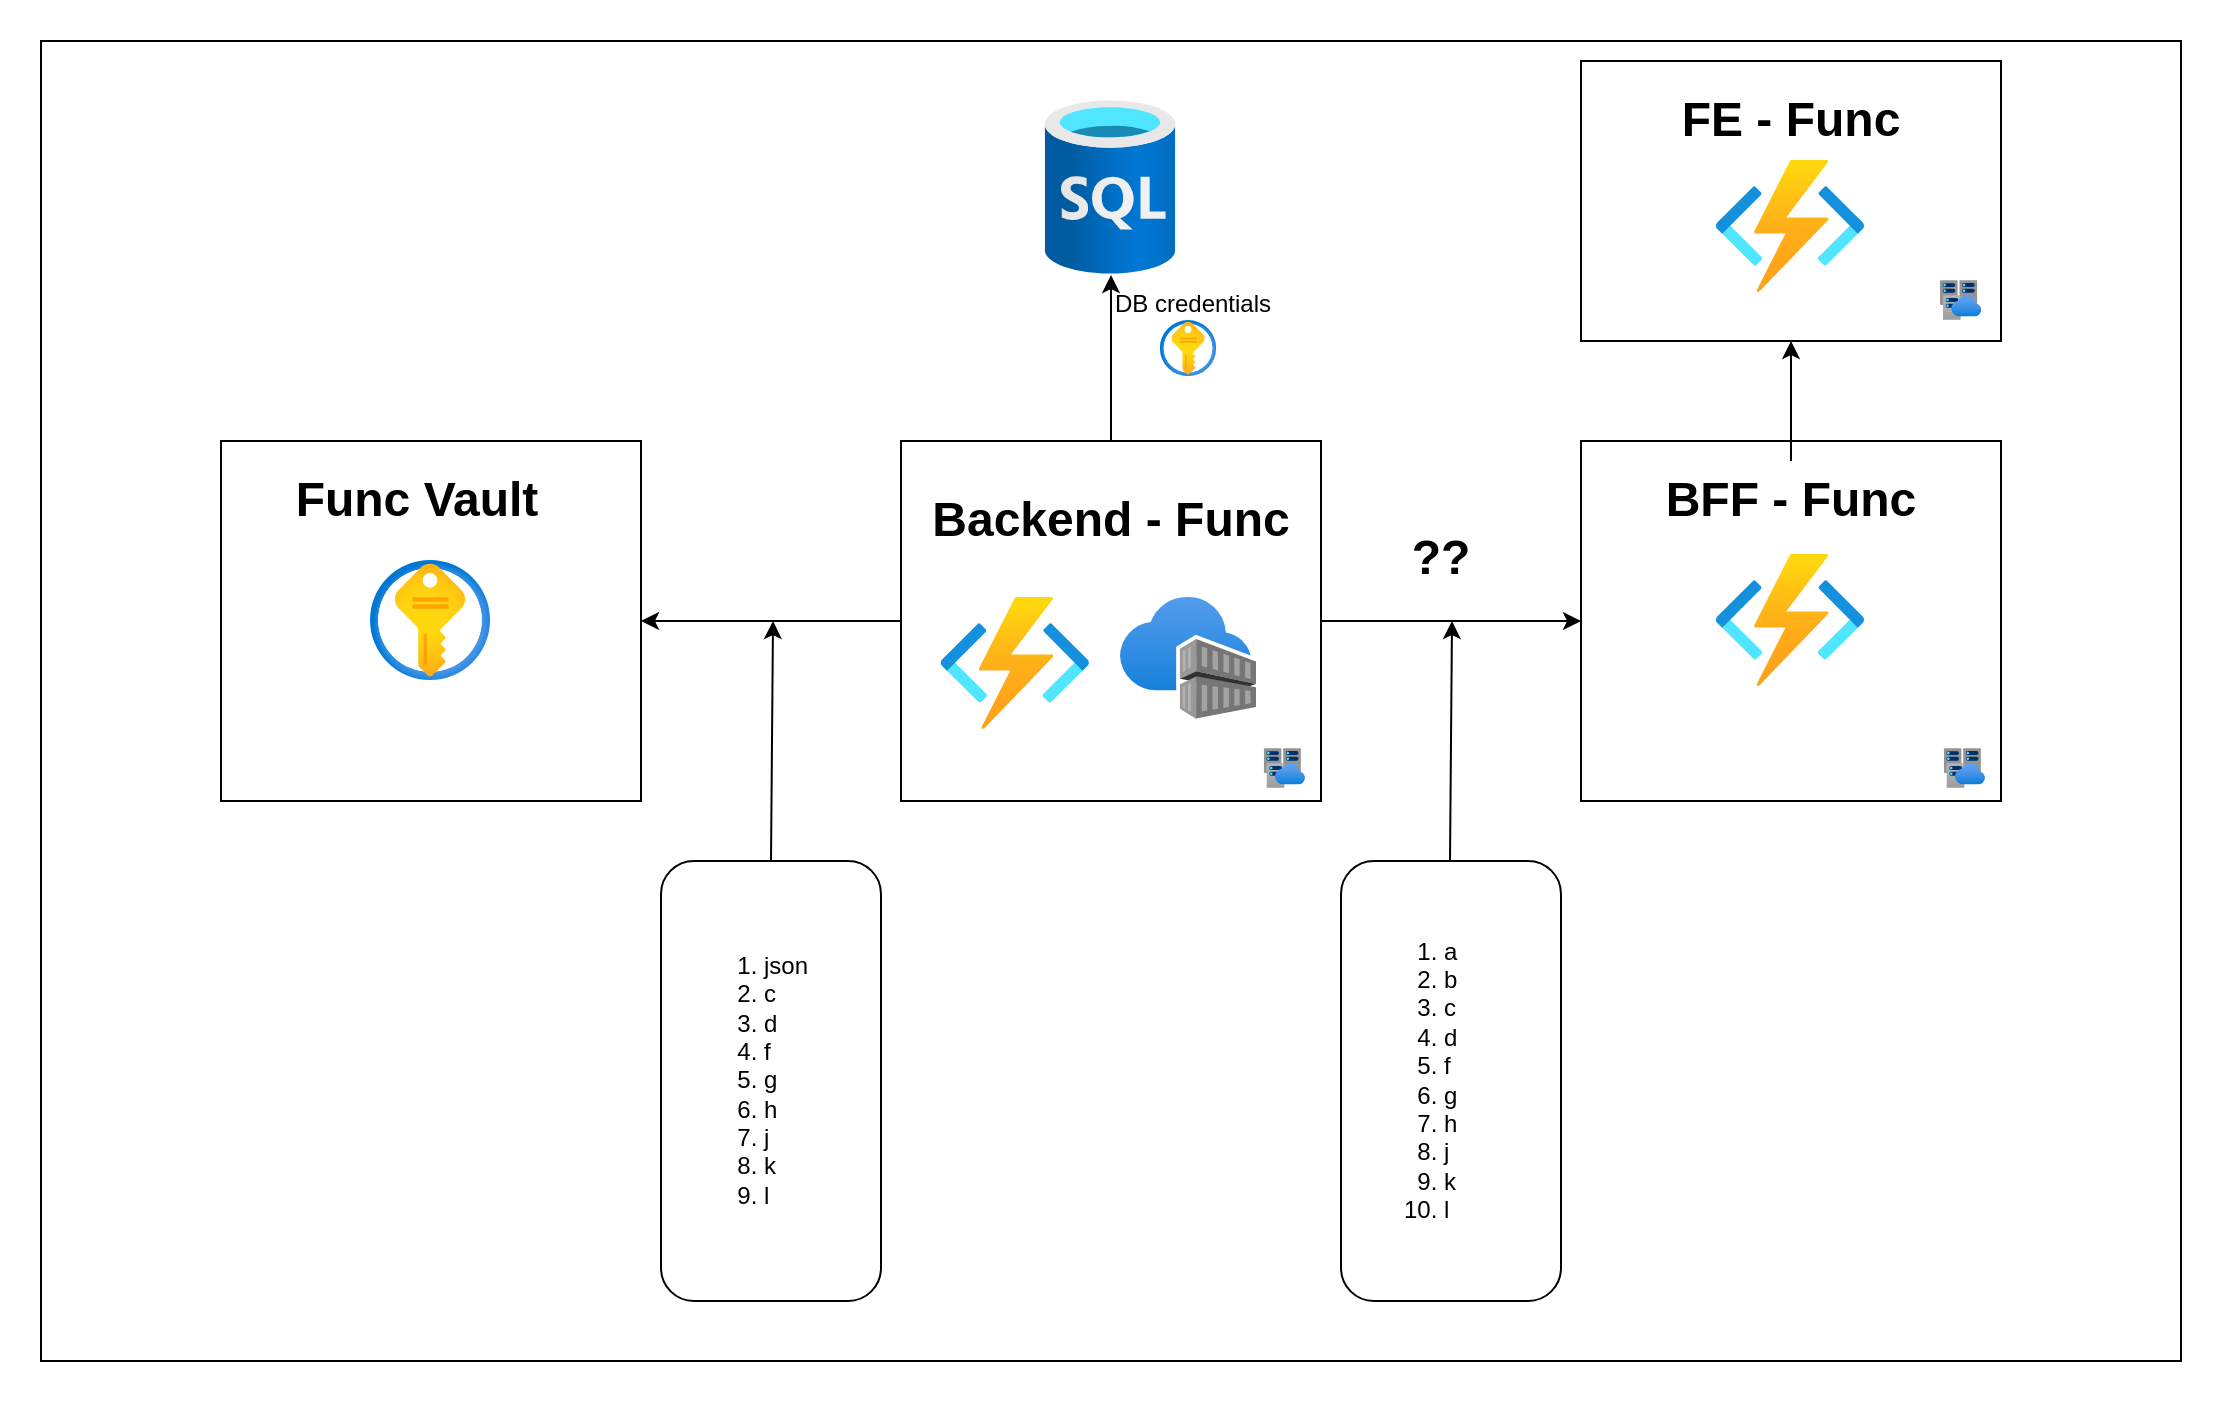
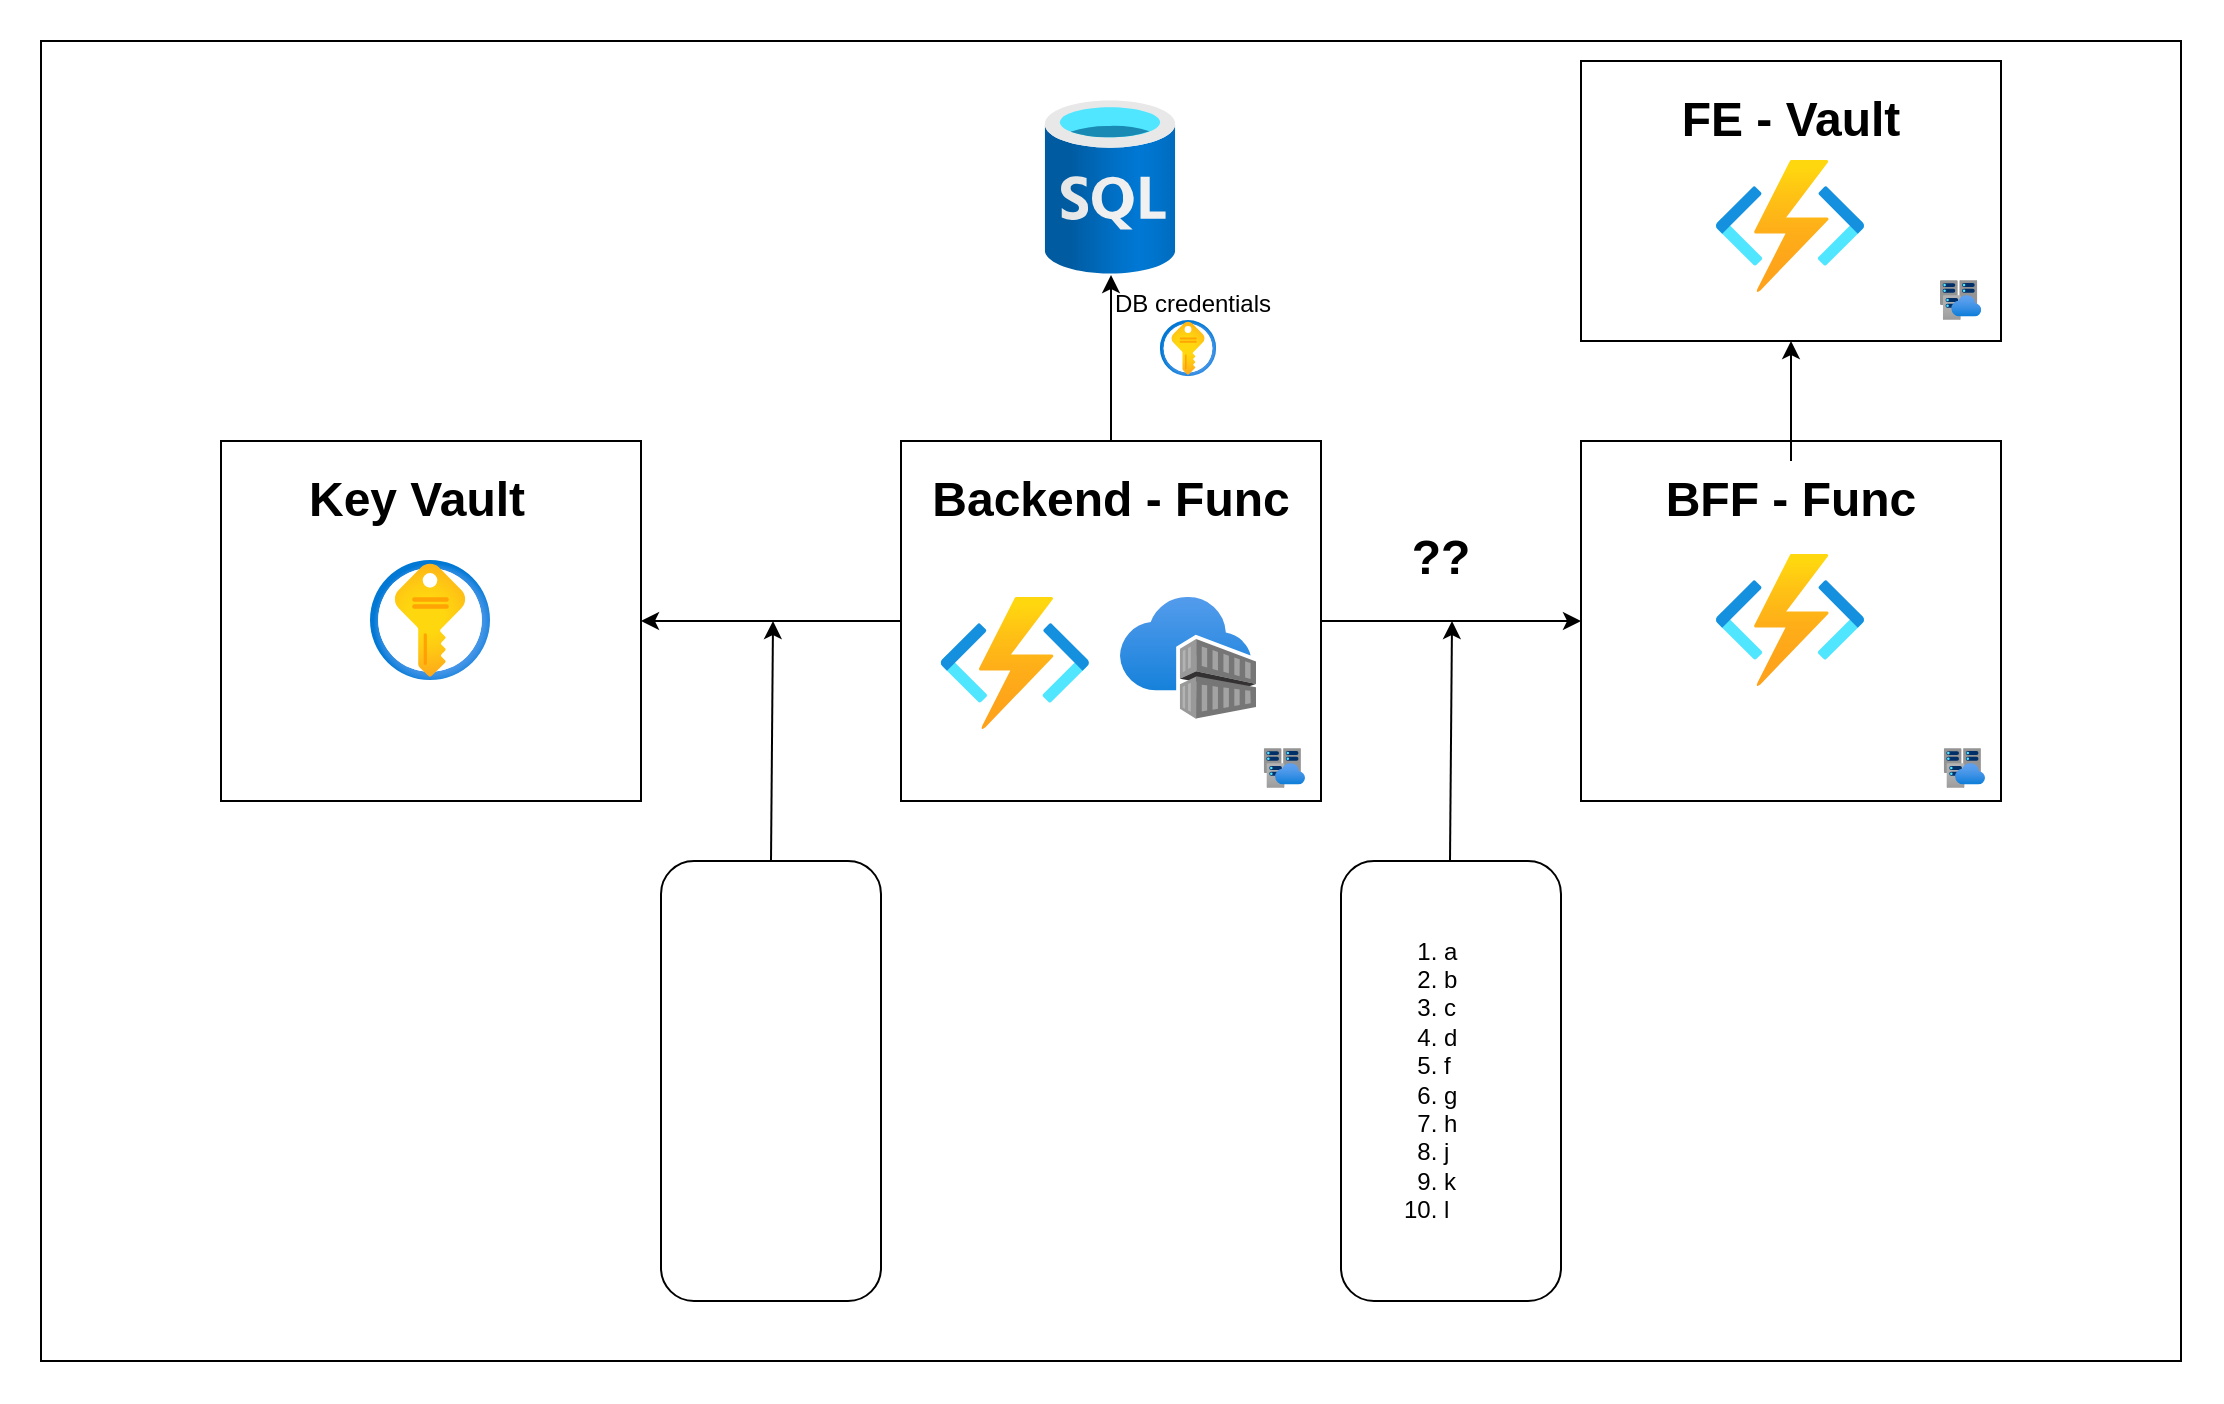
(1792, 121) -> (1792, 121)
(418, 501) -> (418, 501)
(1111, 521) -> (1111, 501)
(771, 1081) -> none
